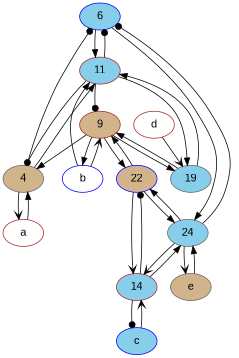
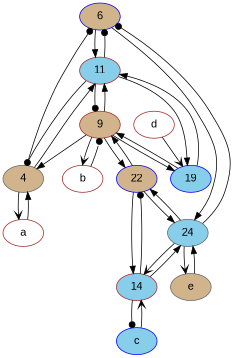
(100, 17) -> (100, 17)
(71, 126) -> (105, 101)
(88, 147) -> (88, 147)
(95, 156) -> (95, 156)
(83, 179) -> (83, 179)
(191, 179) -> (191, 179)
(132, 229) -> (132, 229)
